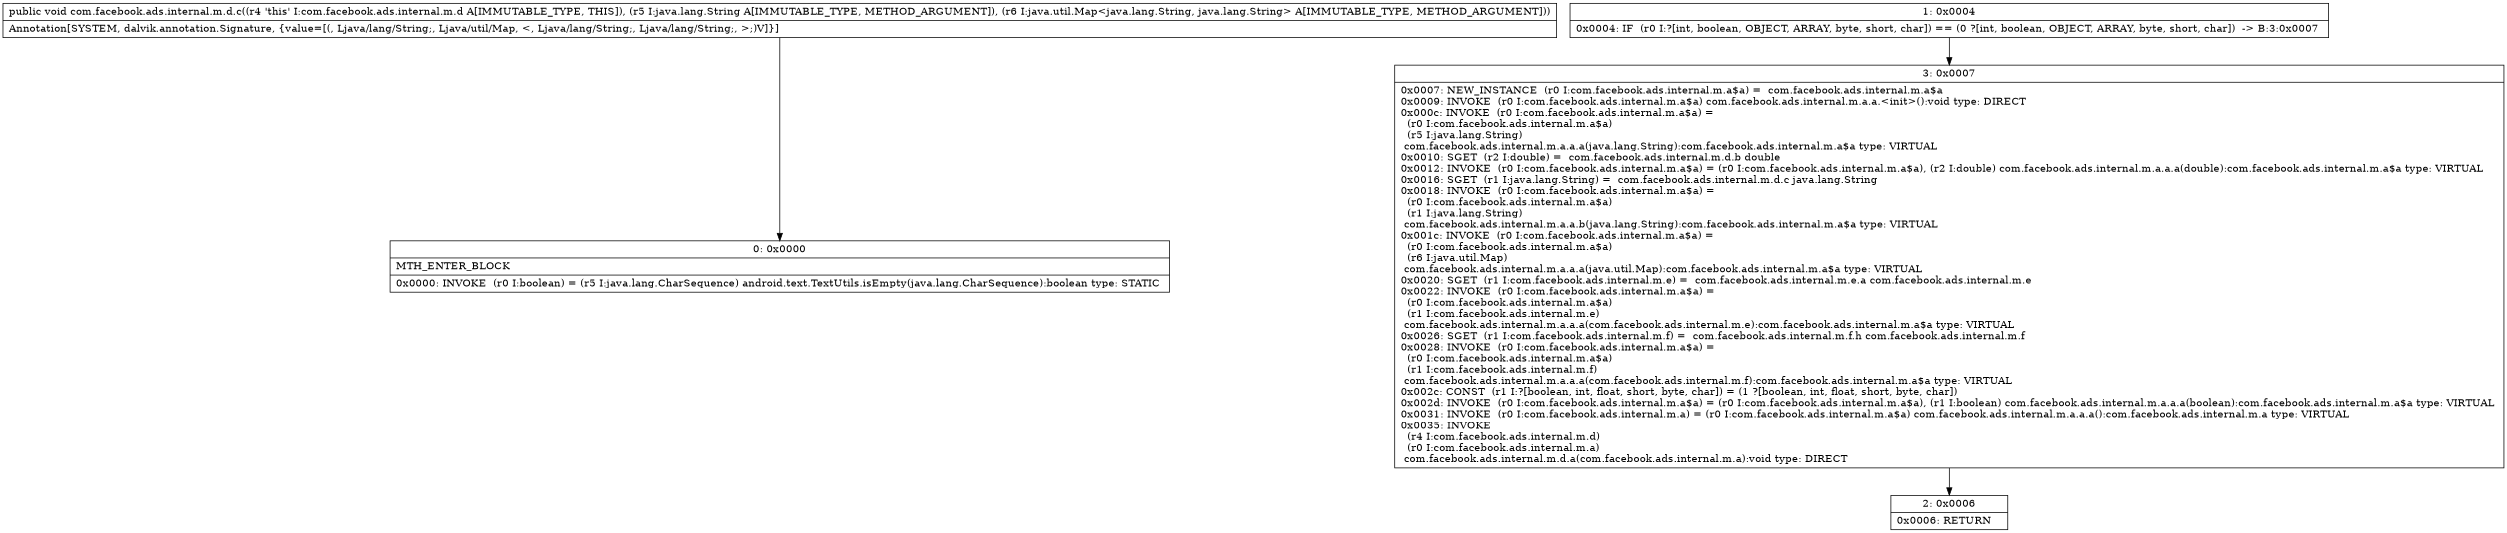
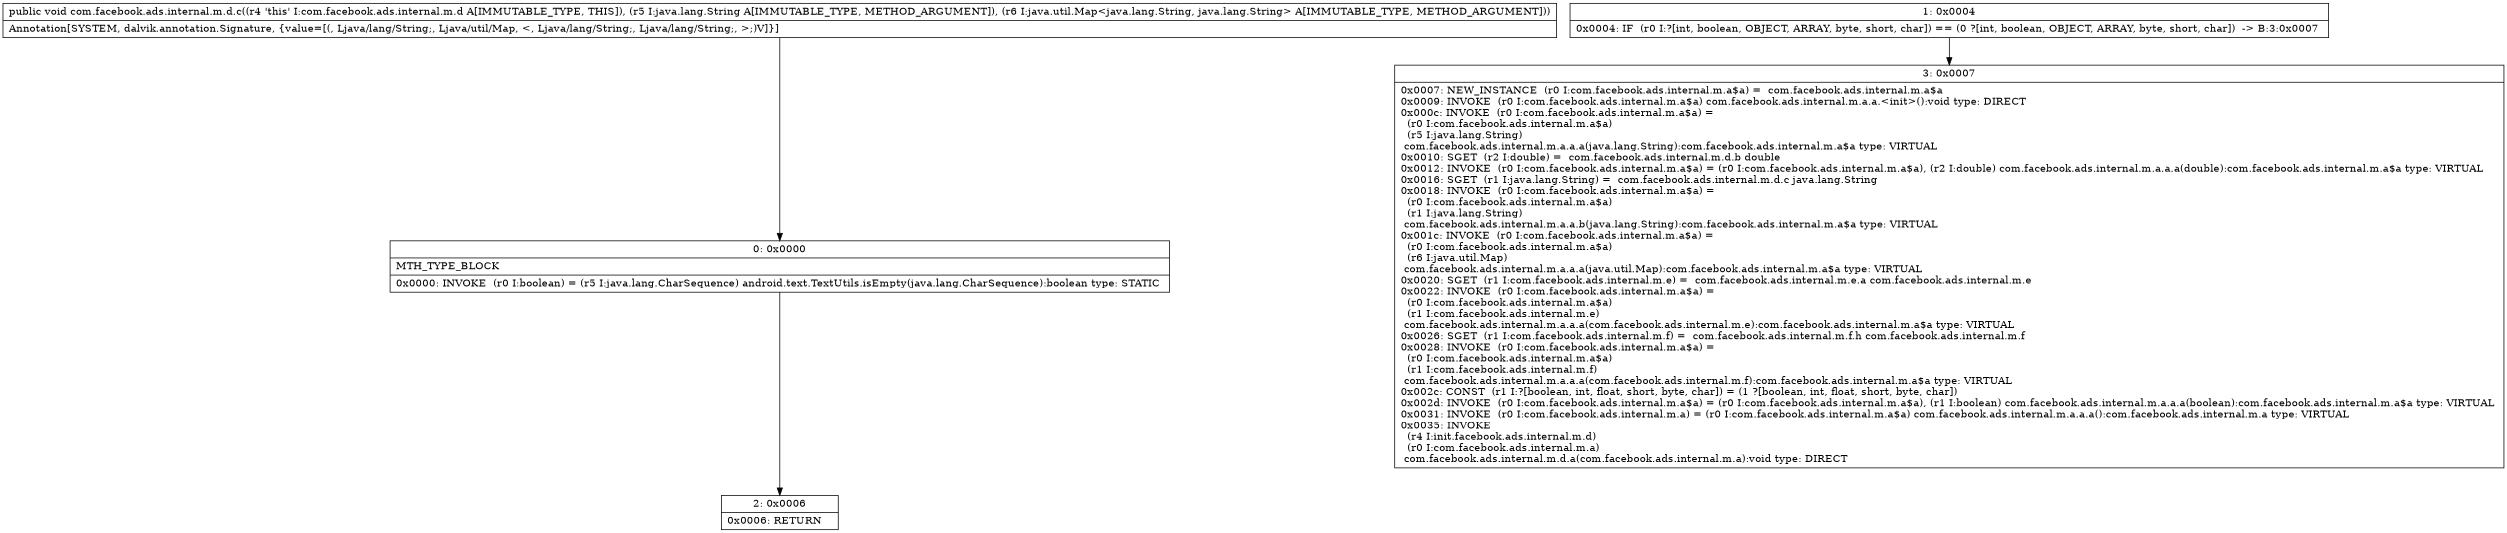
(453, 266) -> (448, 266)
(1500, 437) -> (1499, 437)
(1949, 478) -> (780, 390)
